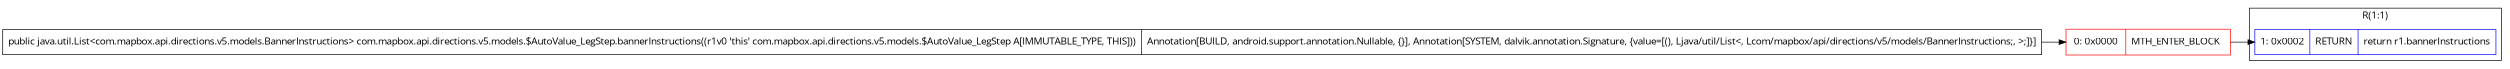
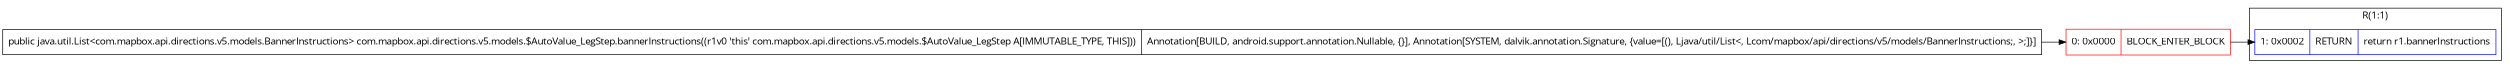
(2175, 42) -> (2176, 42)
